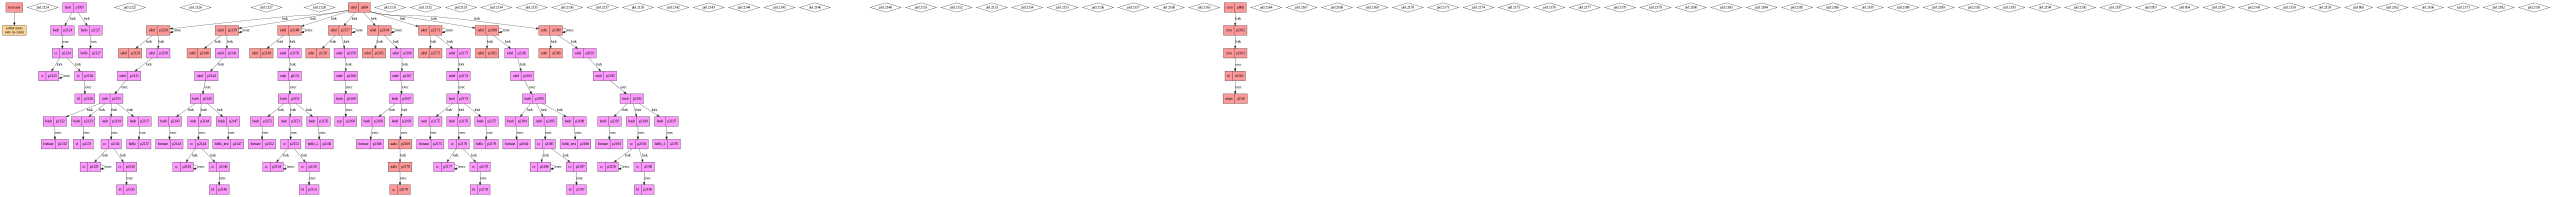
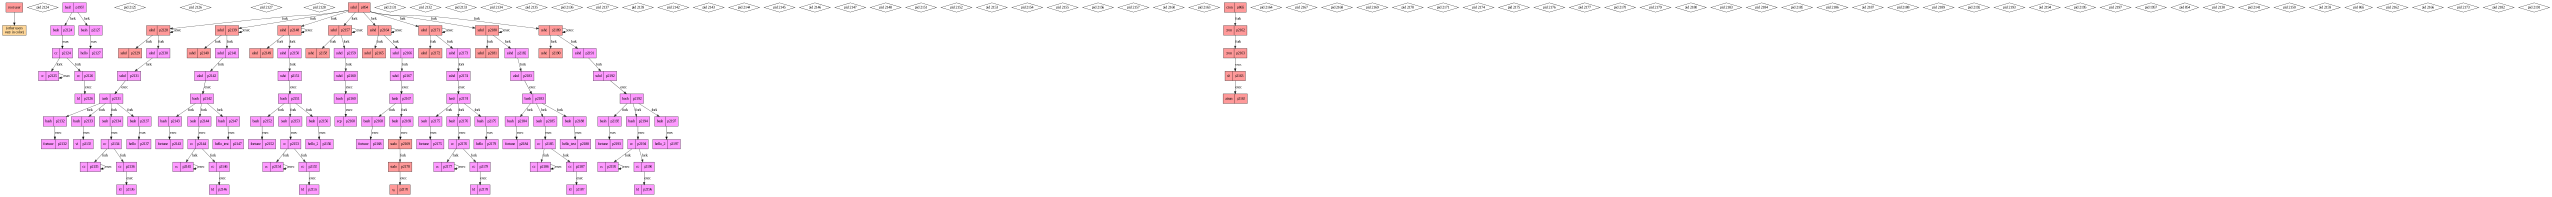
none -> (850, 7)
